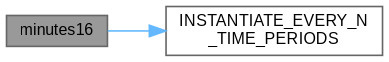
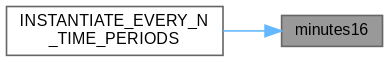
(128, 31) -> (244, 31)
